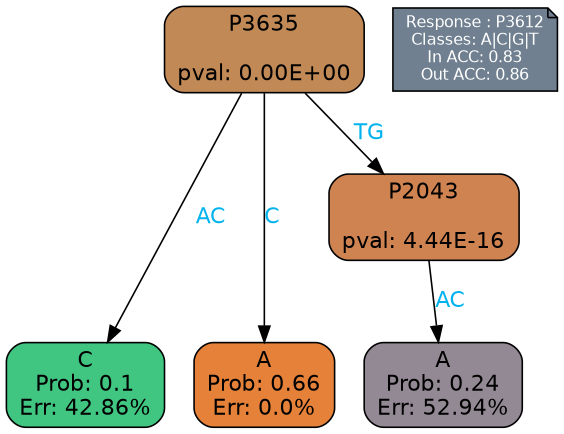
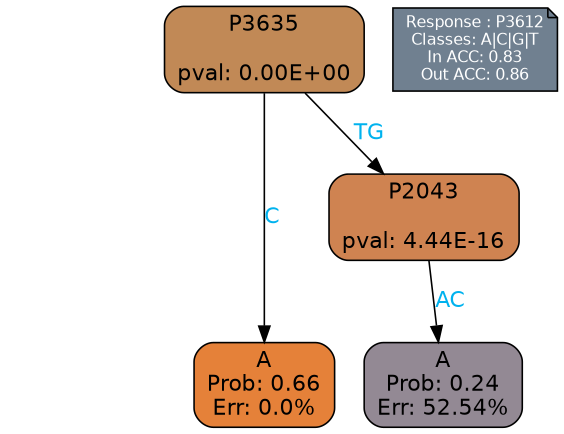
(85, 385) -> none
(443, 385) -> (443, 385)
